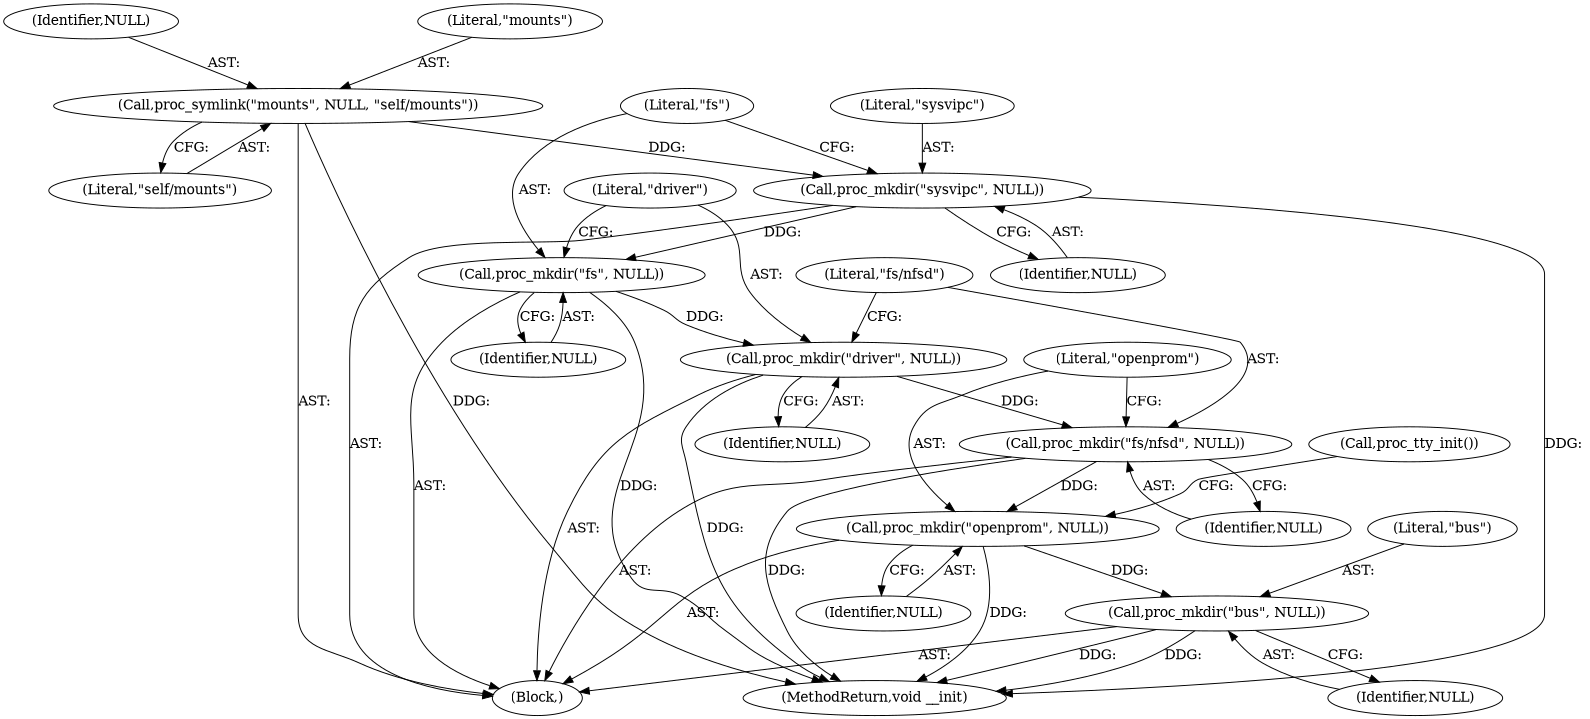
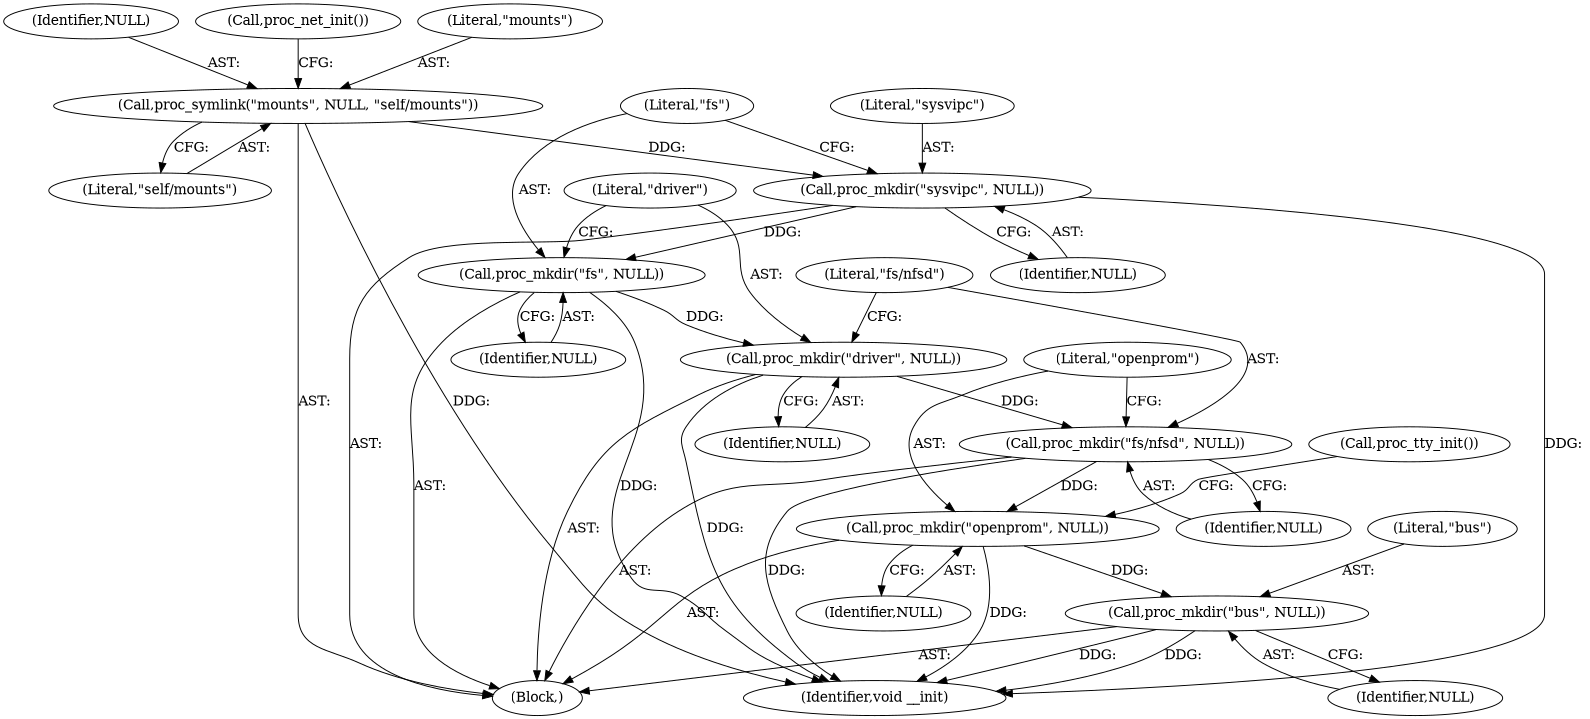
none -> (298, 21)
(875, 698) -> (875, 698)
